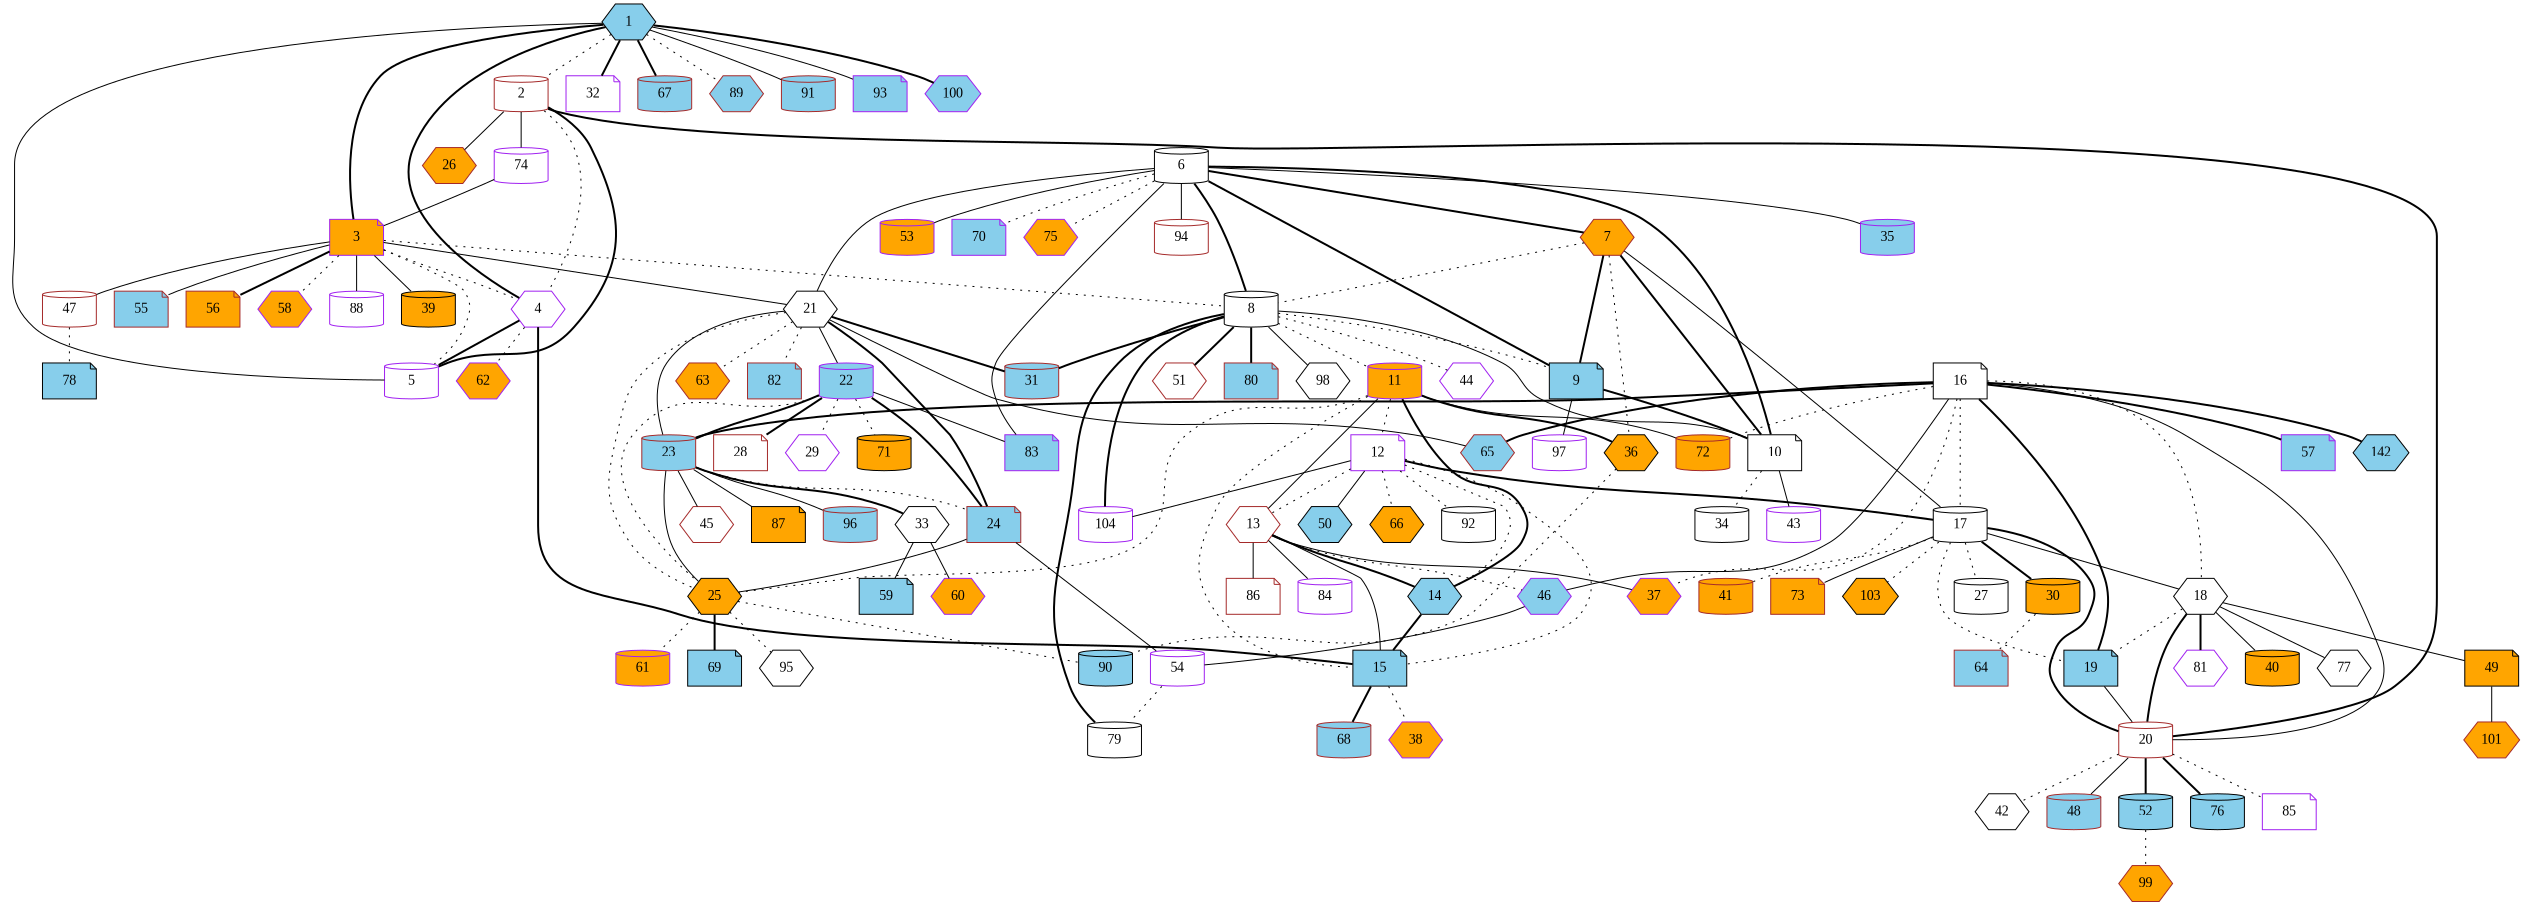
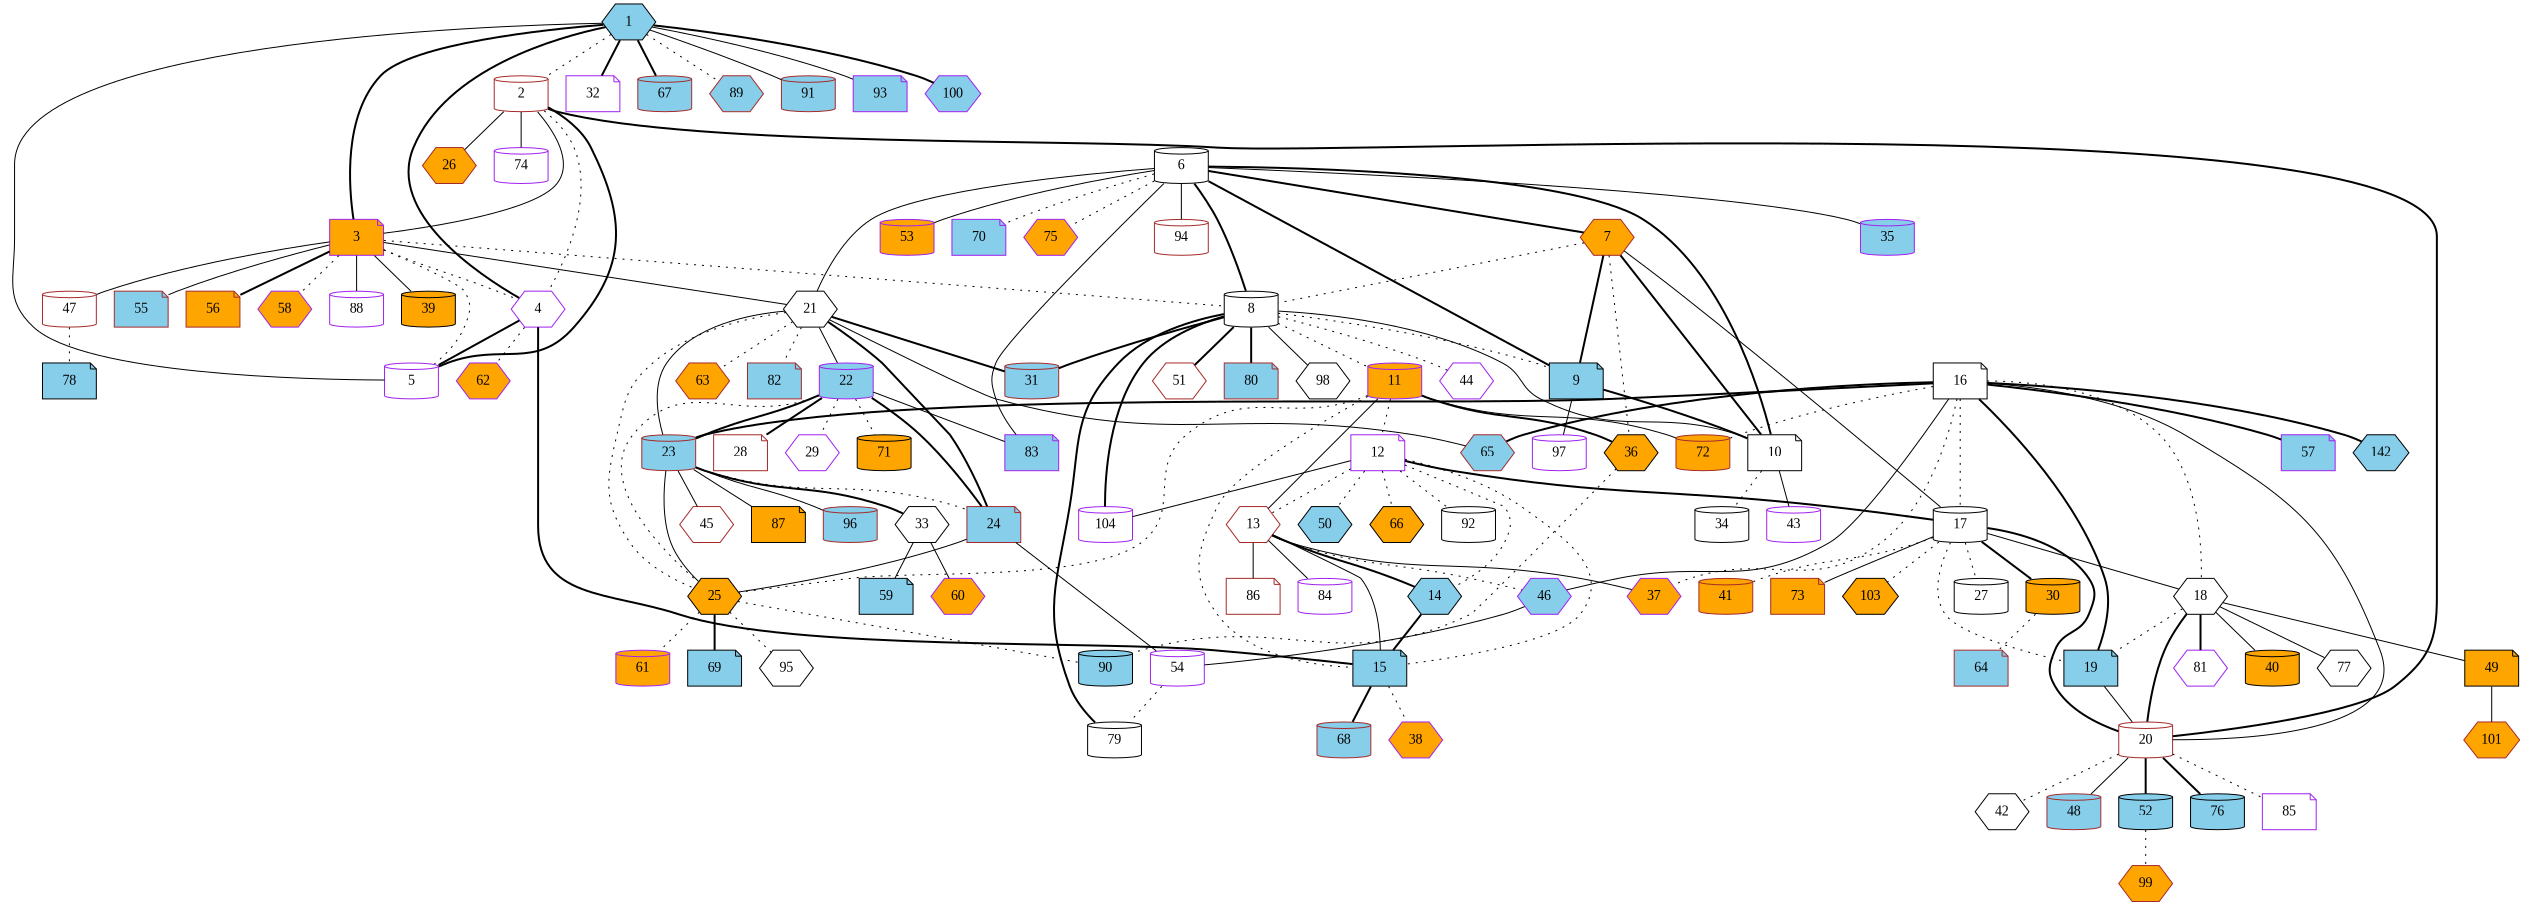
(439, 203) -> (512, 207)
(1351, 489) -> (1351, 489)
(1527, 524) -> none
